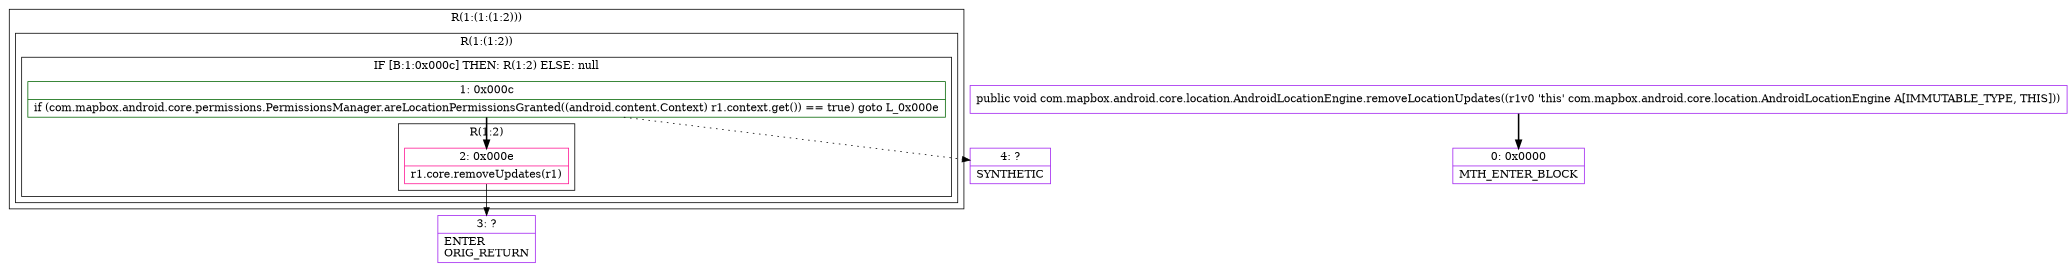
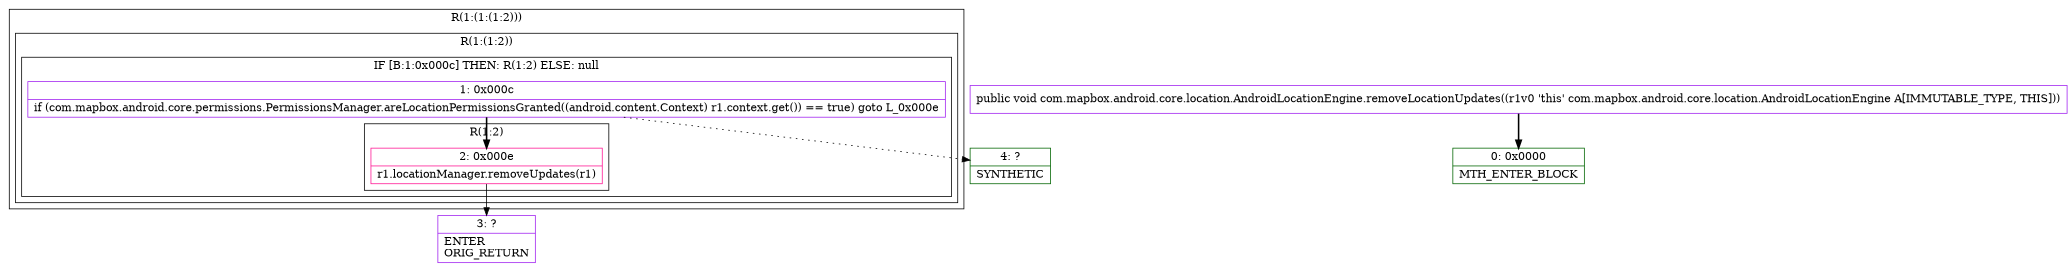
(487, 99) -> (487, 99)
(1010, 166) -> (1010, 166)
(1519, 166) -> (1519, 166)
(487, 174) -> (487, 174)
